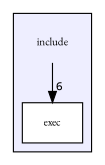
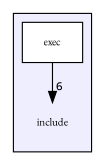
(52, 77) -> (52, 77)
